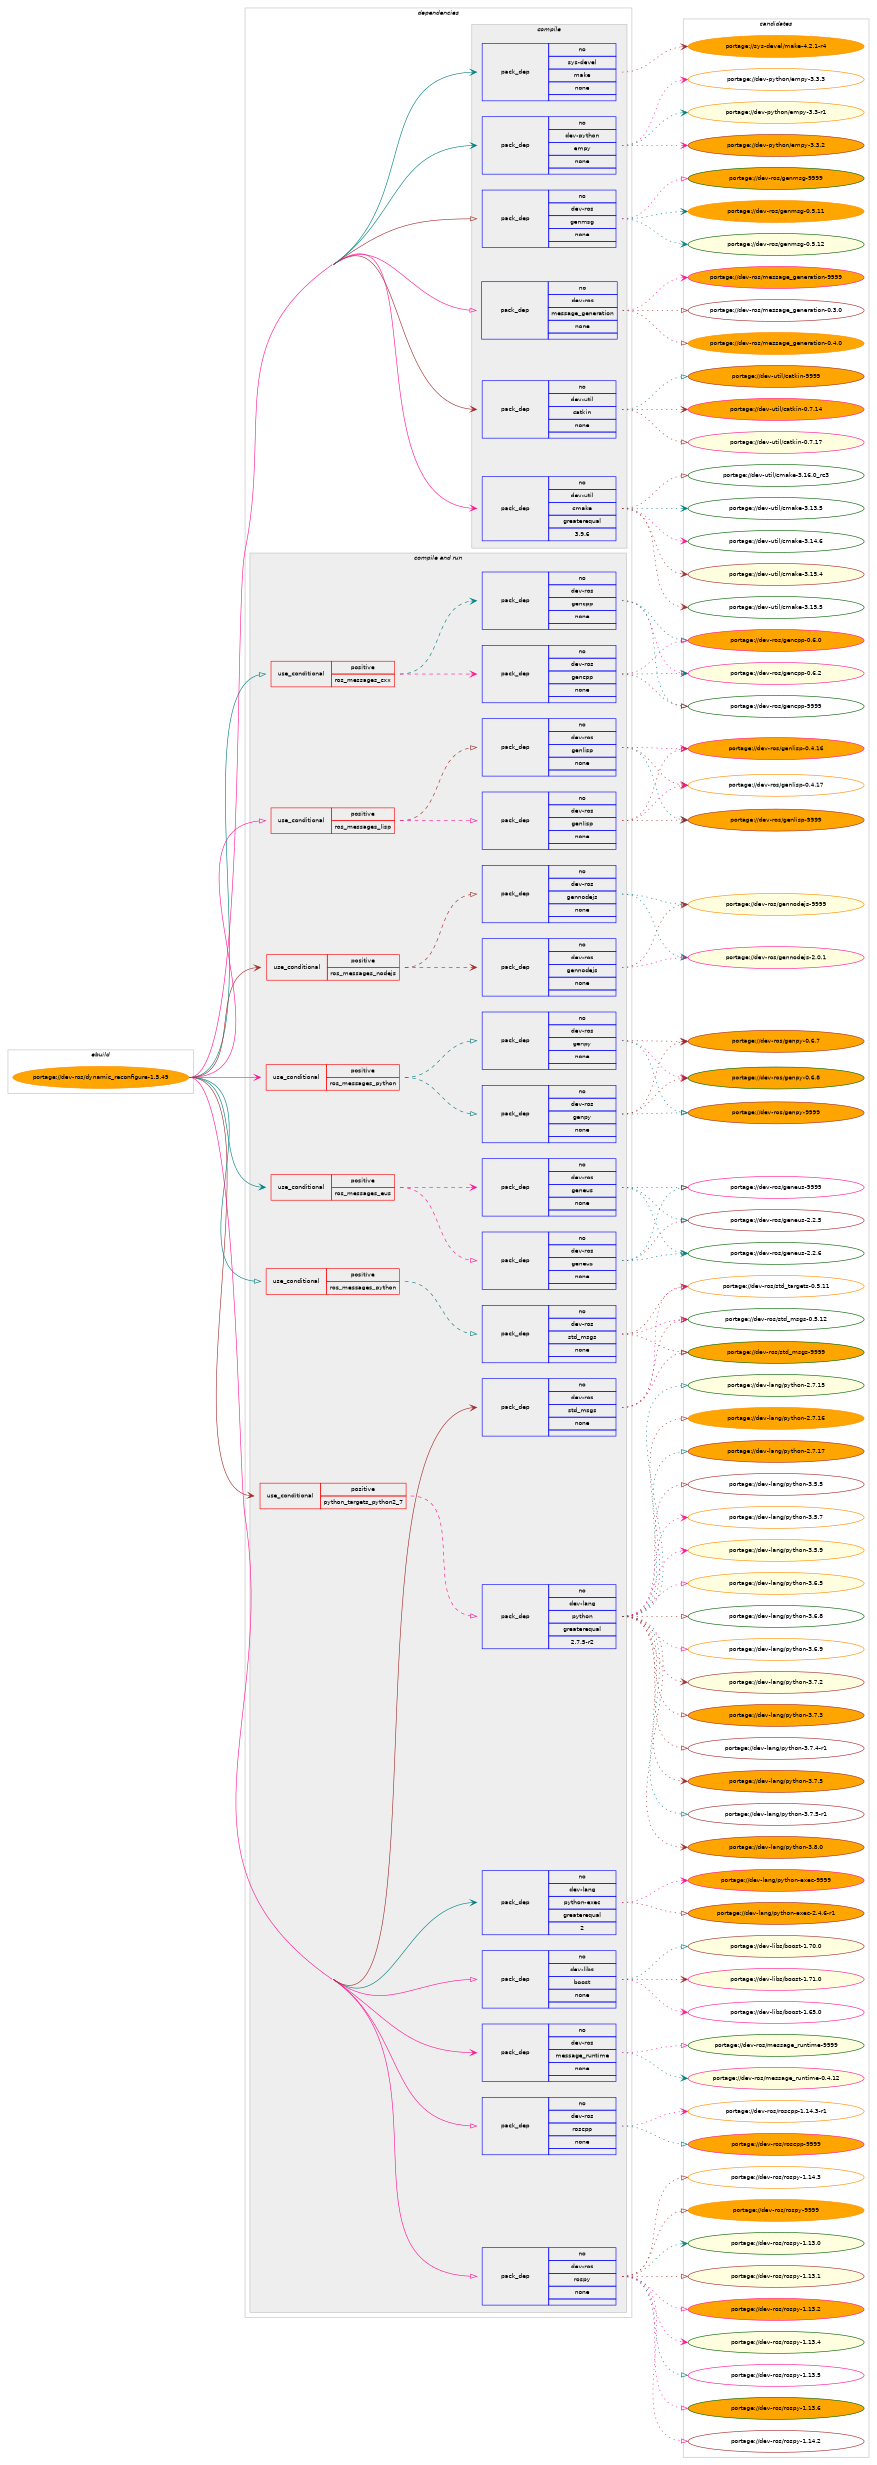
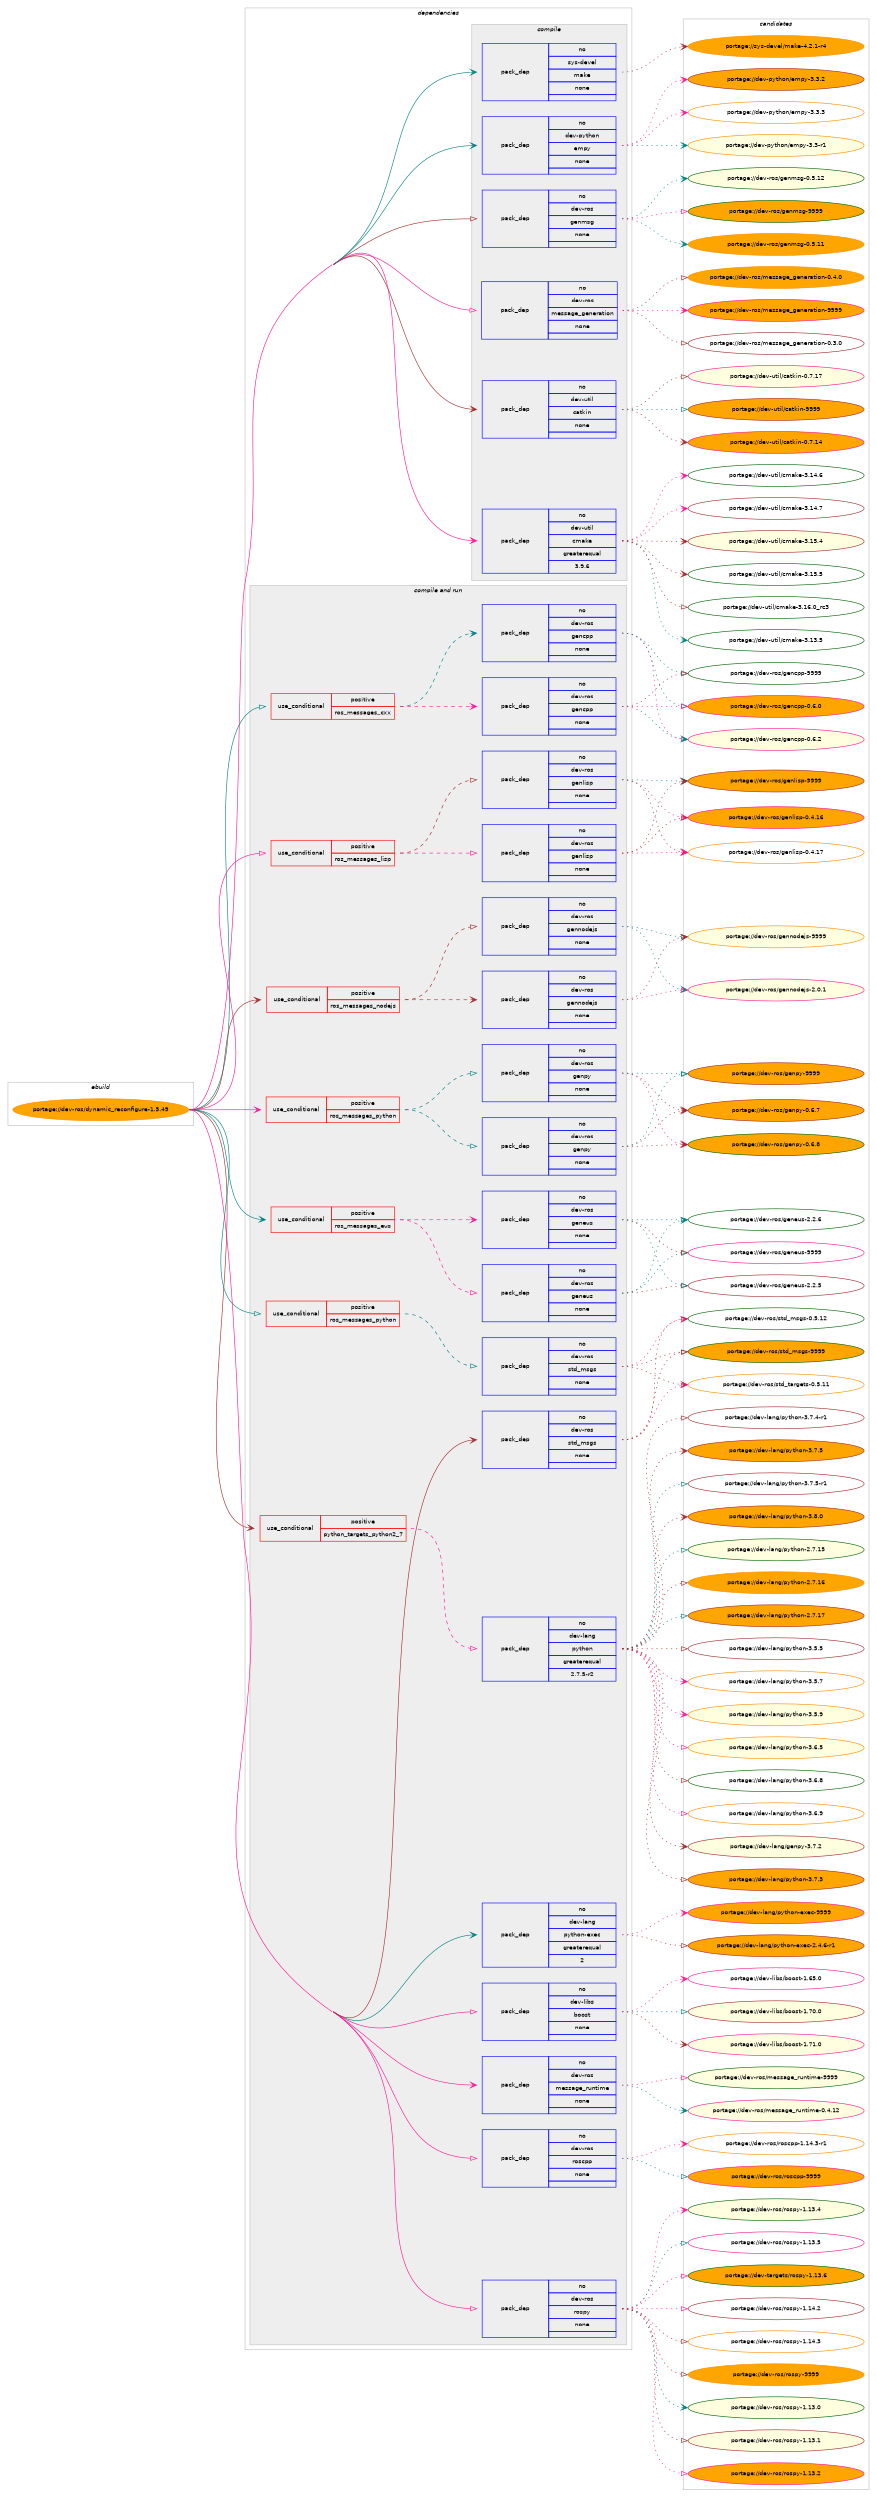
none -> (776, 508)
(776, 1682) -> (776, 1847)
(776, 2408) -> (776, 2276)
